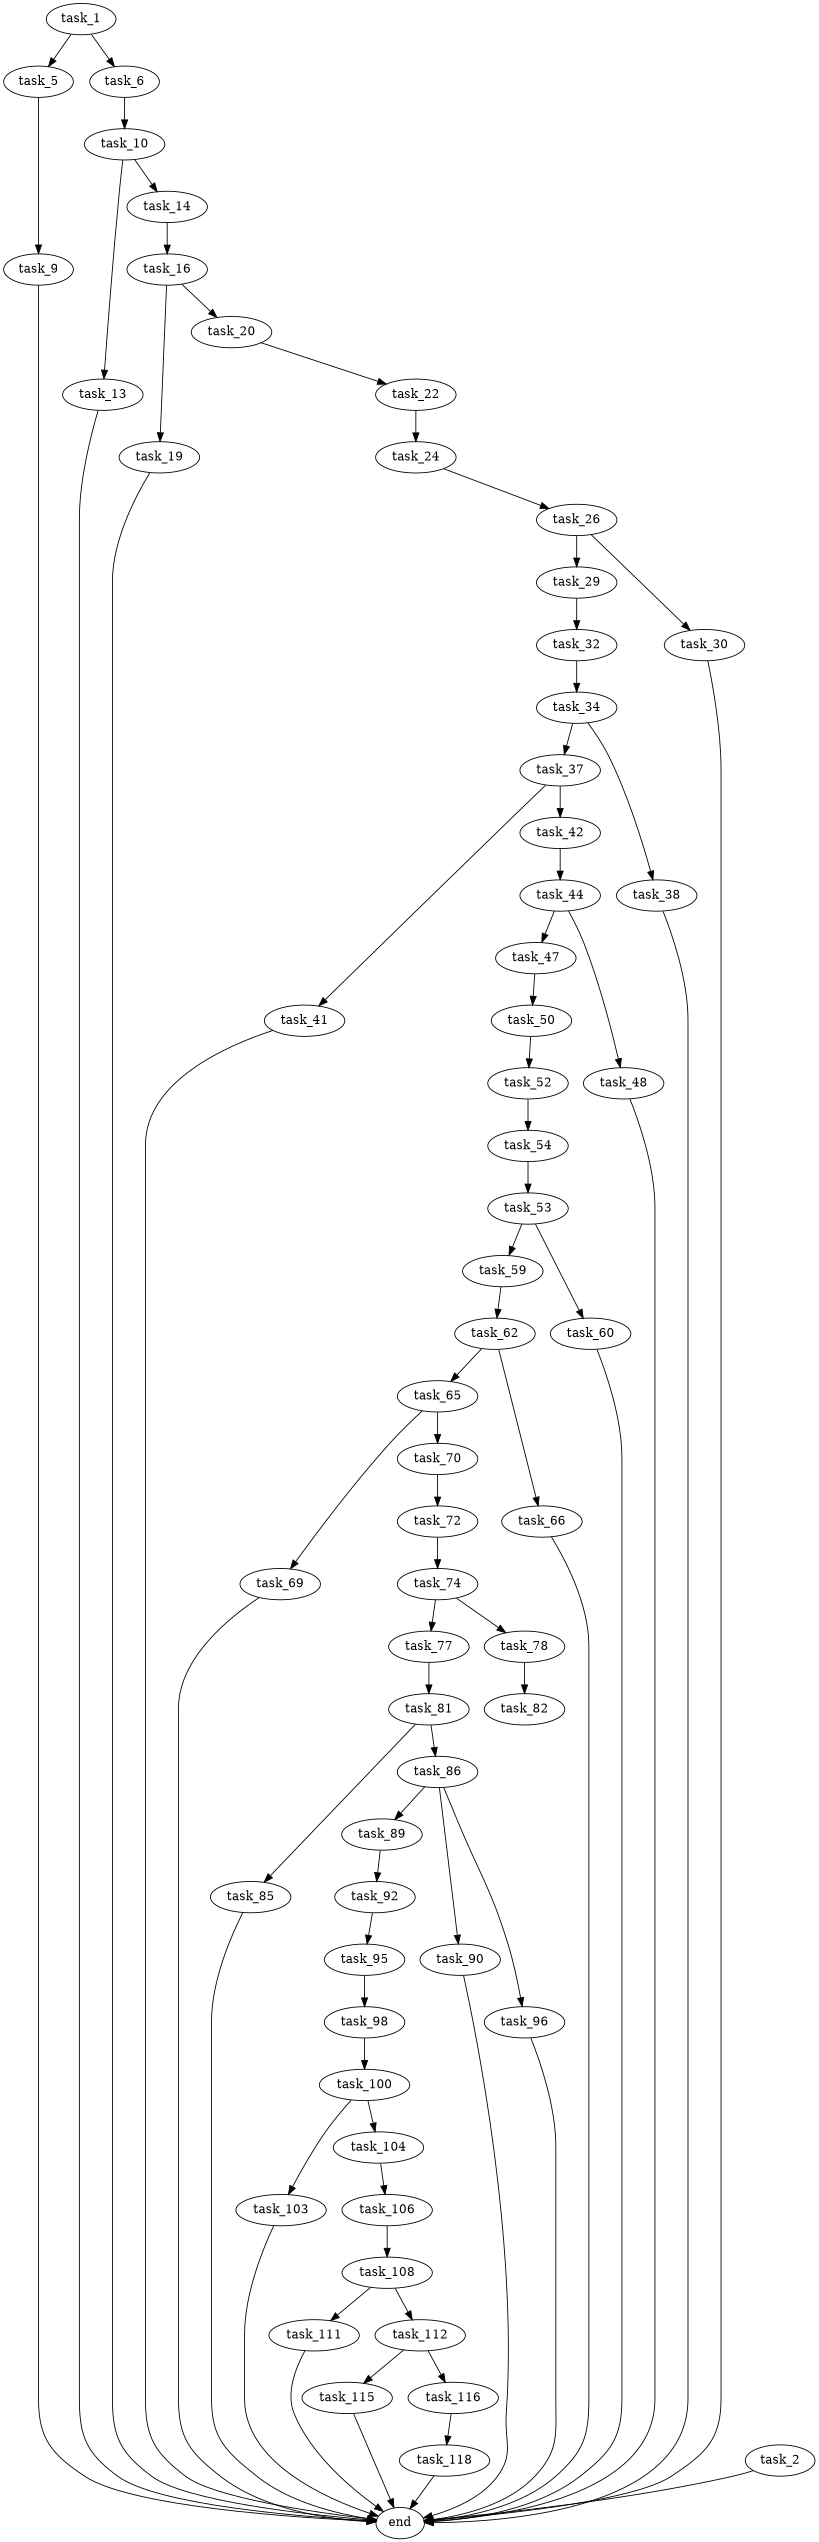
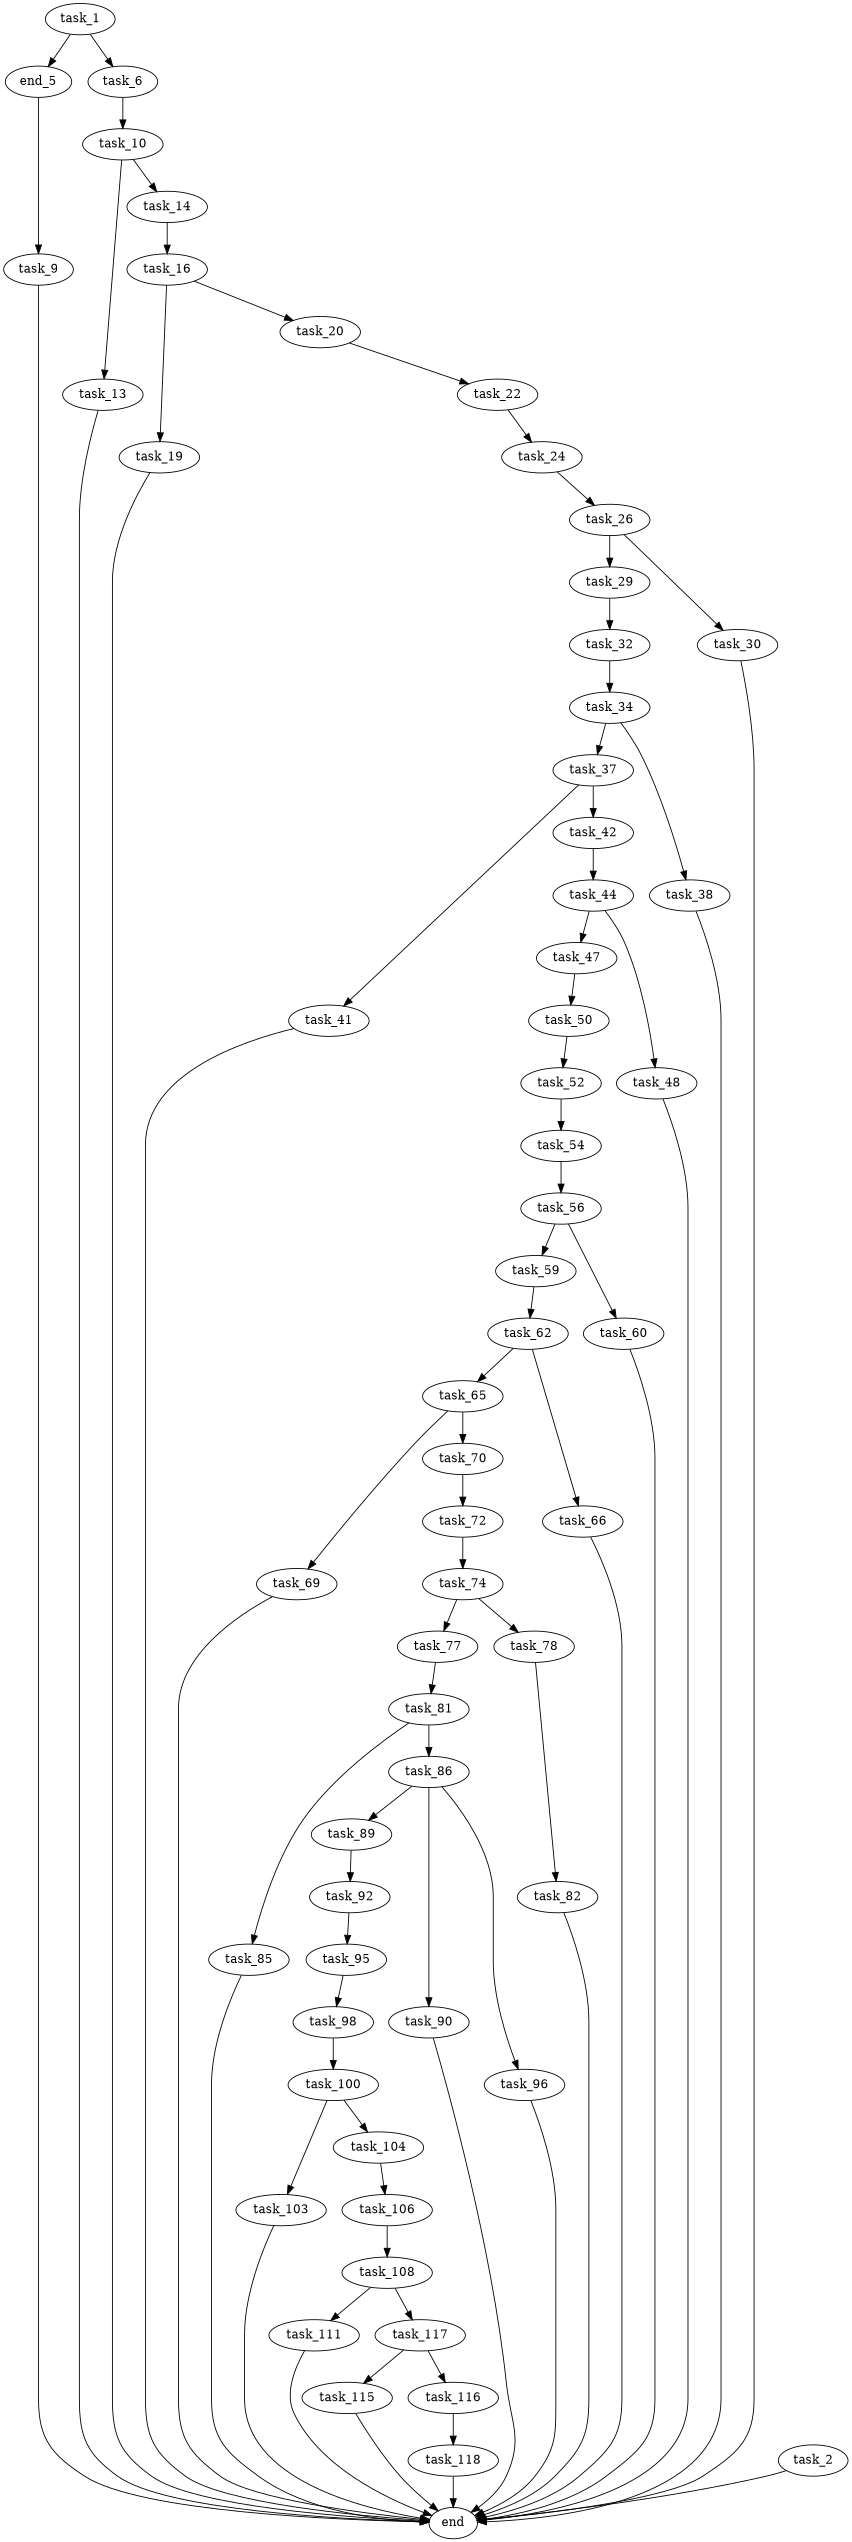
(39, 82) -> (39, 82)
(528, 1209) -> (561, 1209)
none -> (589, 2239)
(420, 2335) -> (420, 2335)
